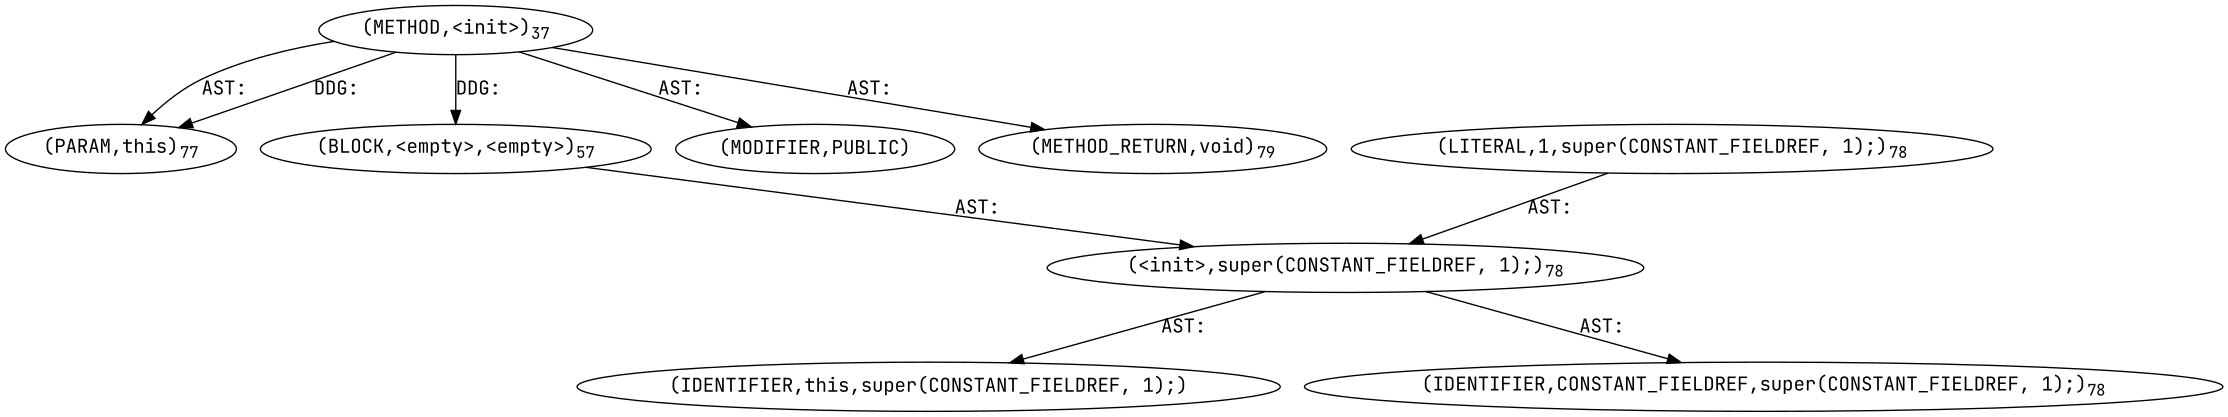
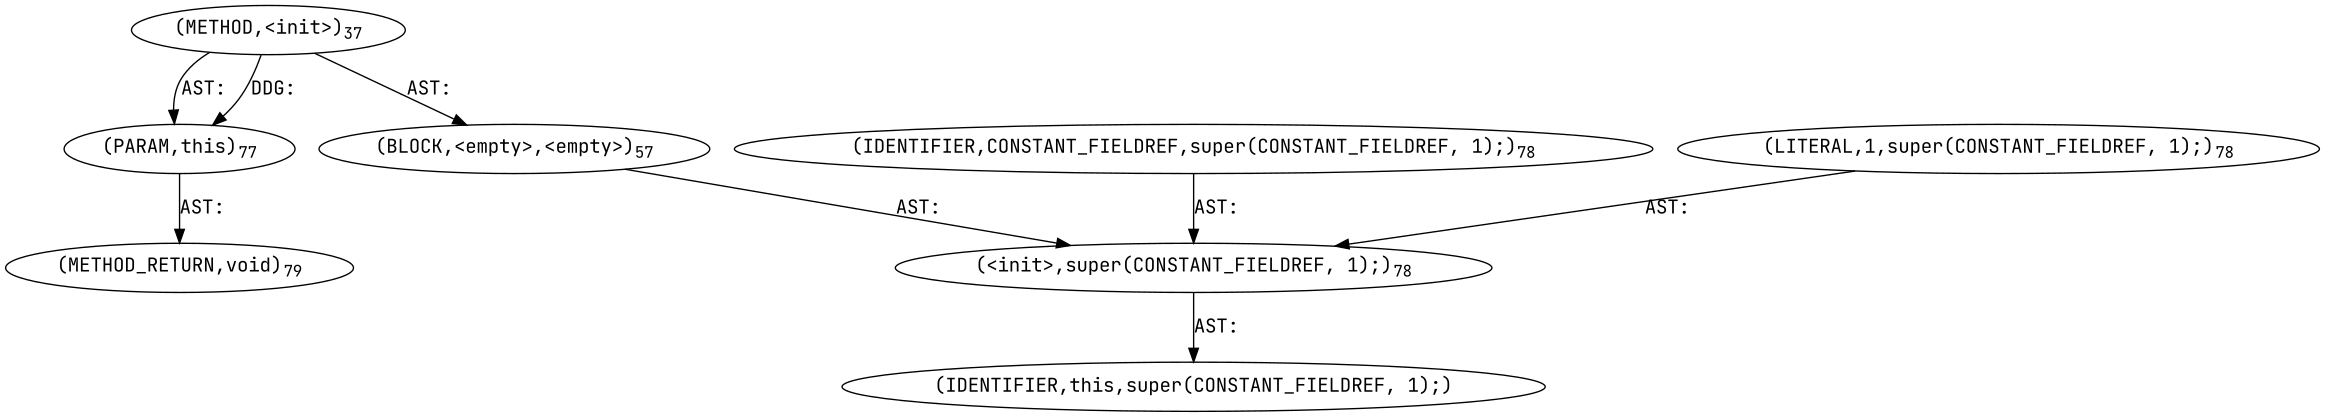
(792, 87) -> (180, 202)
(484, 90) -> (435, 90)
(815, 149) -> none
(1547, 325) -> (1194, 202)
